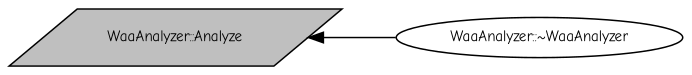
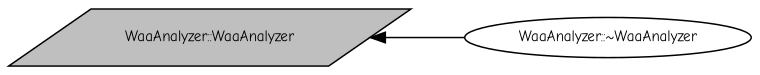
(176, 38) -> (210, 38)
